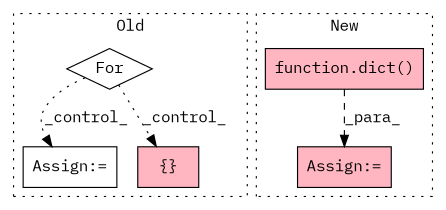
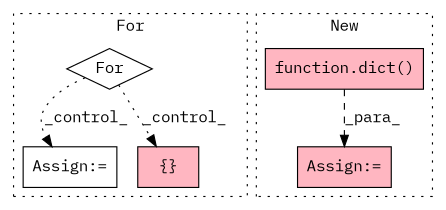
(130, 27) -> (130, 27)
